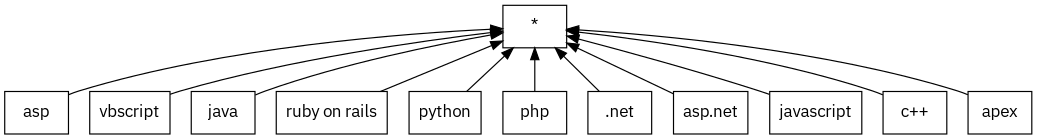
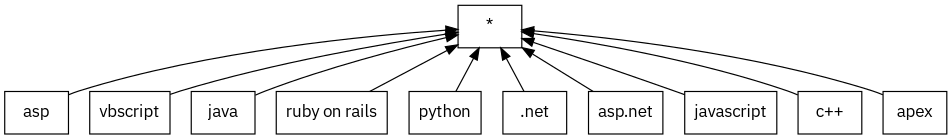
(535, 113) -> none
